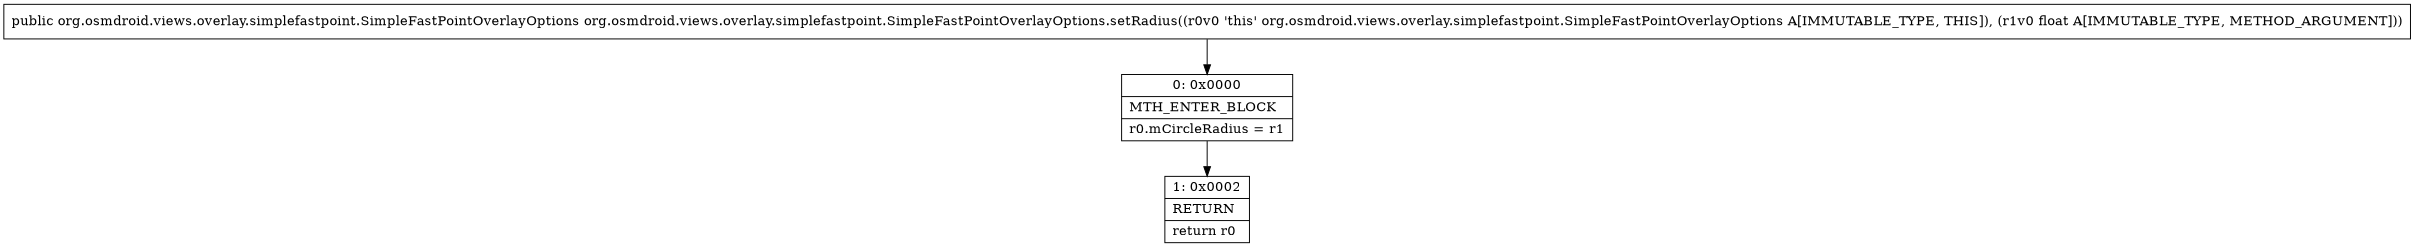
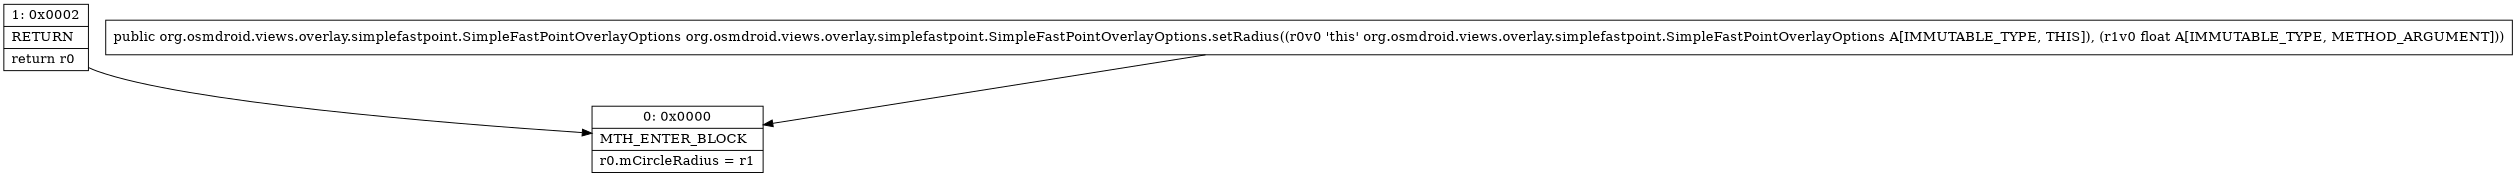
(1207, 154) -> (333, 111)
